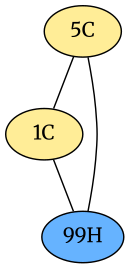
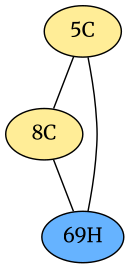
(44, 134) -> (44, 134)
(83, 237) -> (83, 237)
